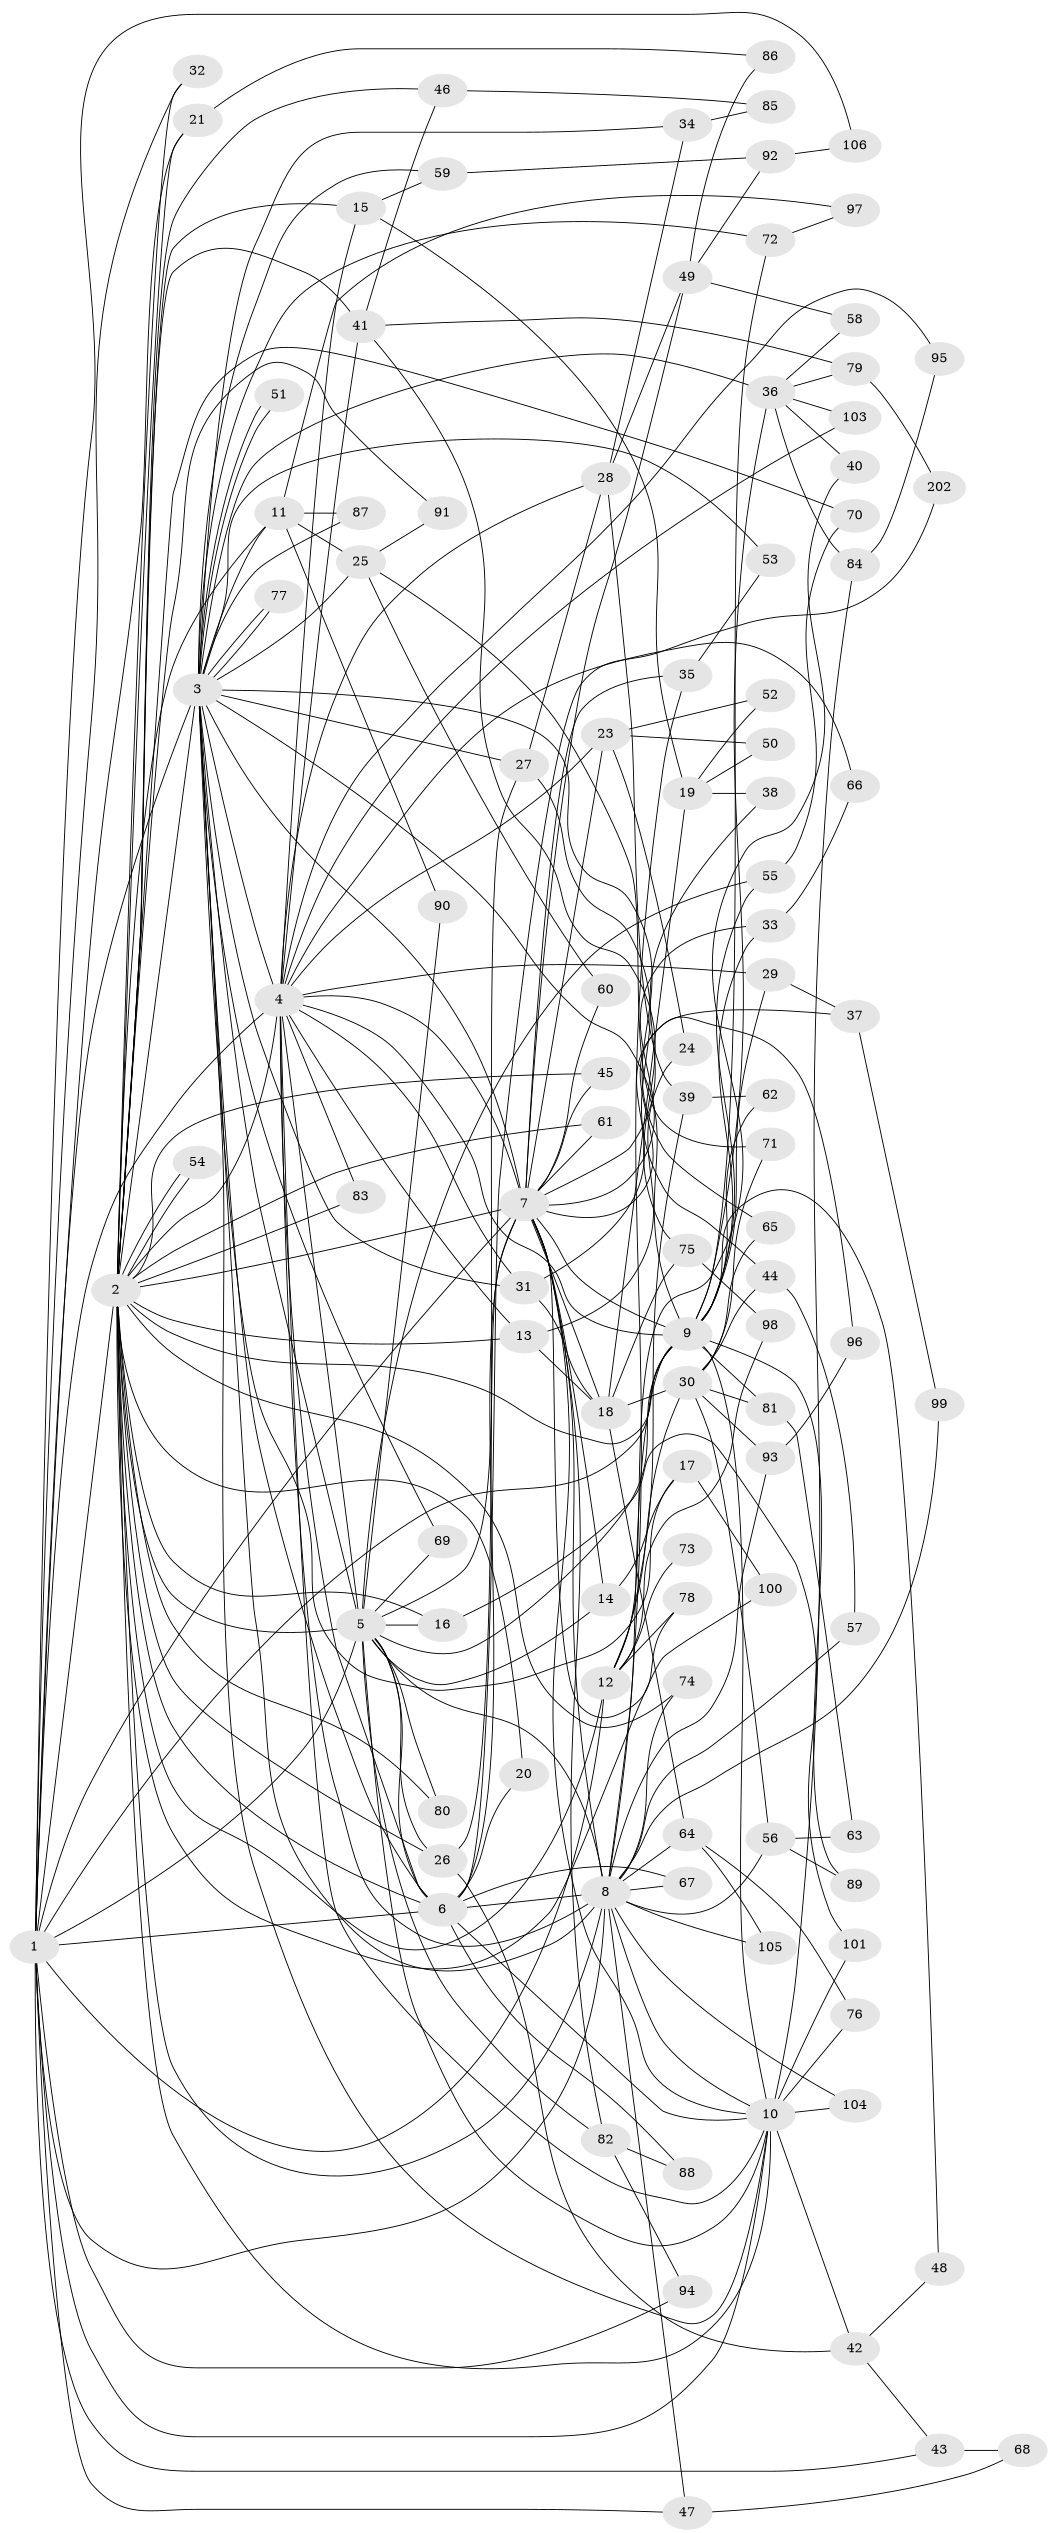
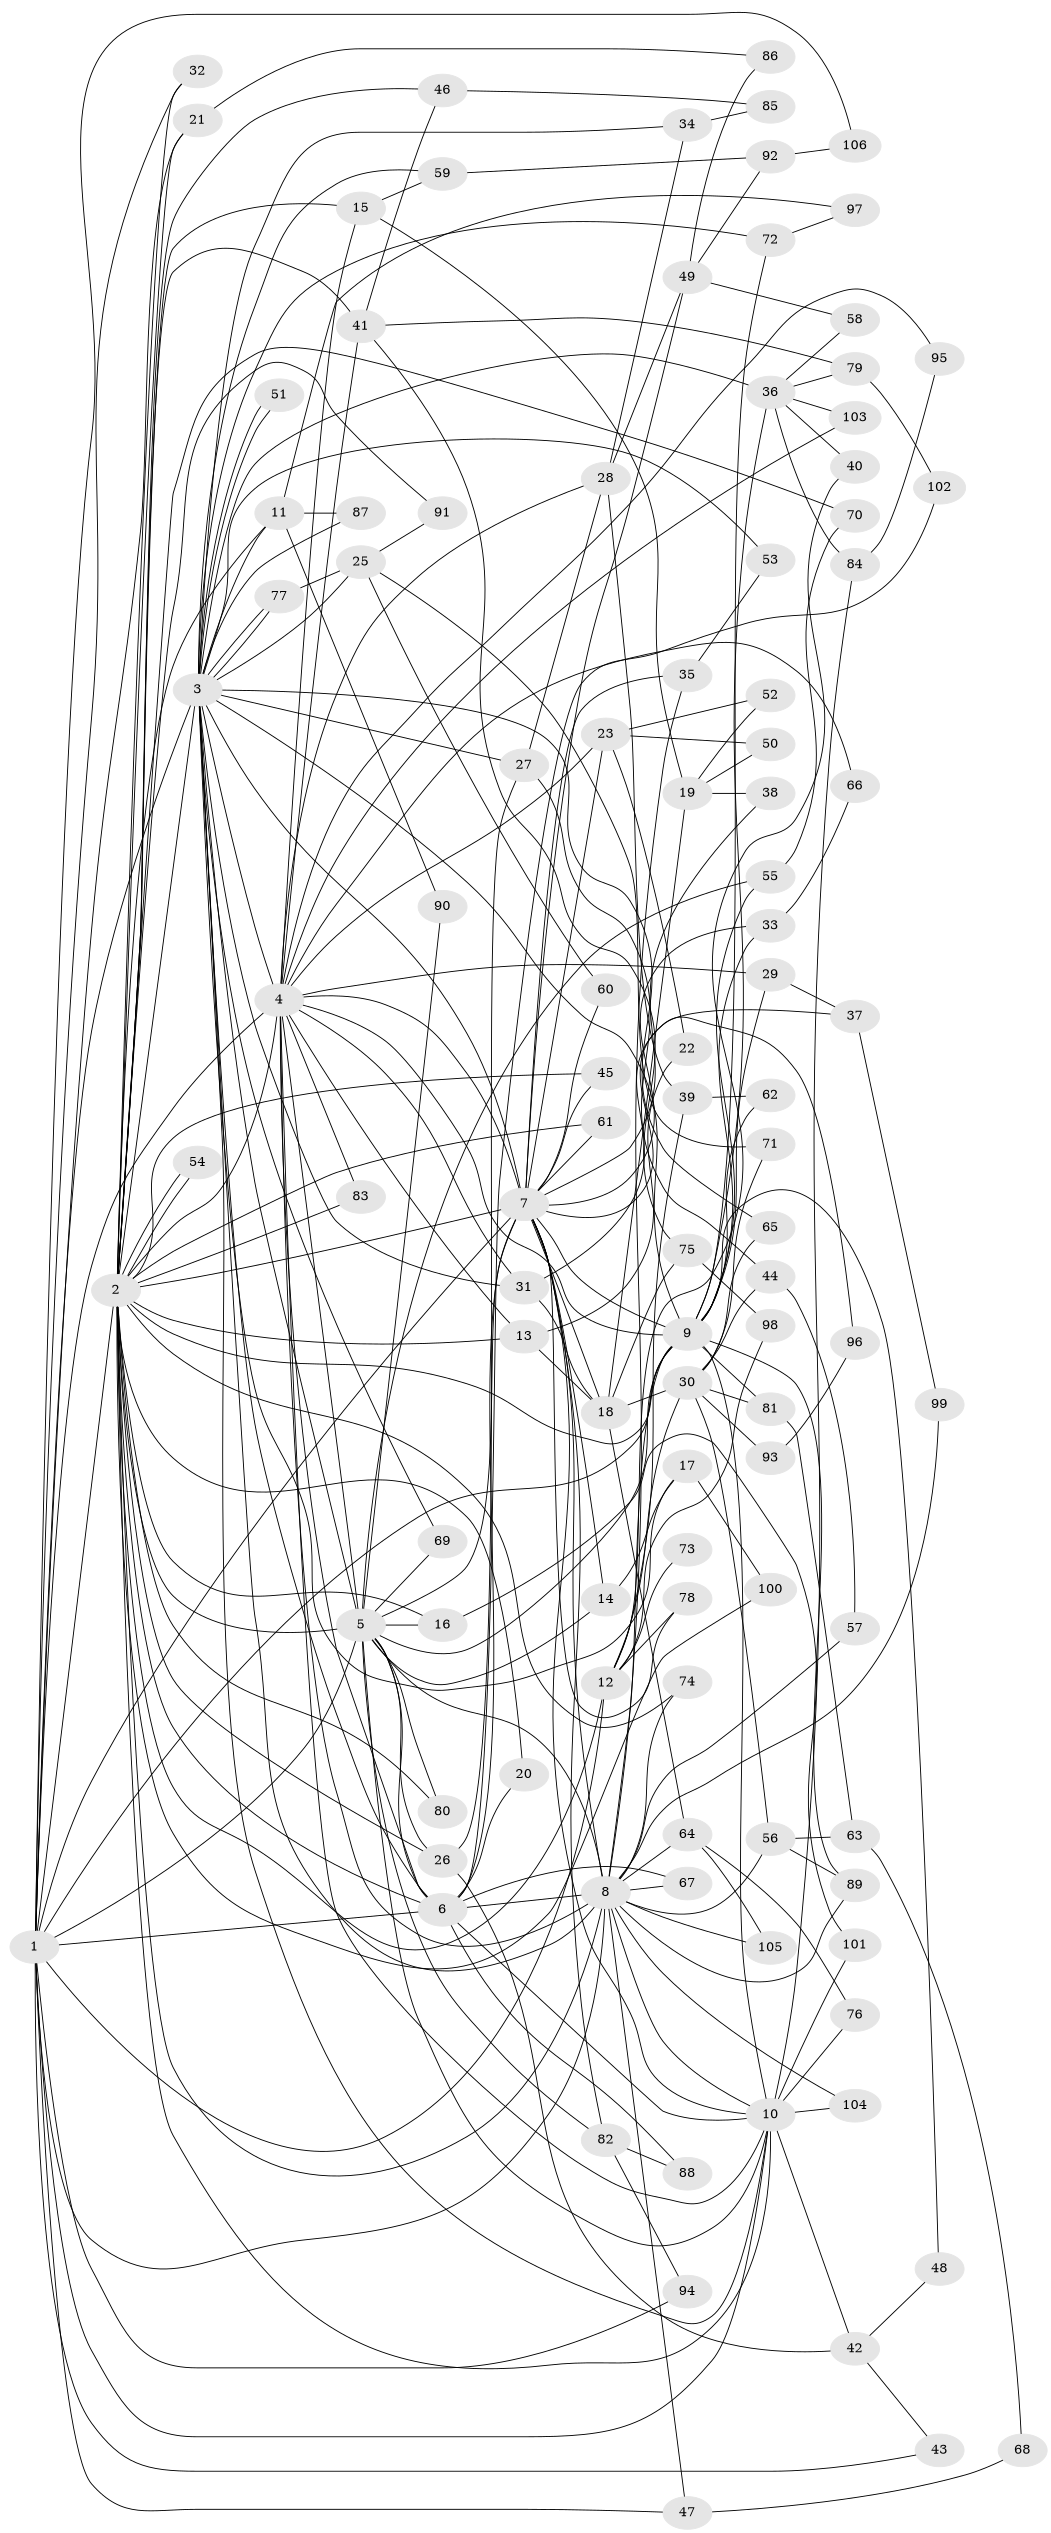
(940, 488) -> (940, 488)
(321, 538) -> (319, 580)
(687, 1049) -> (687, 1049)
(720, 1692) -> (735, 1978)
(981, 2450) -> (979, 2132)
